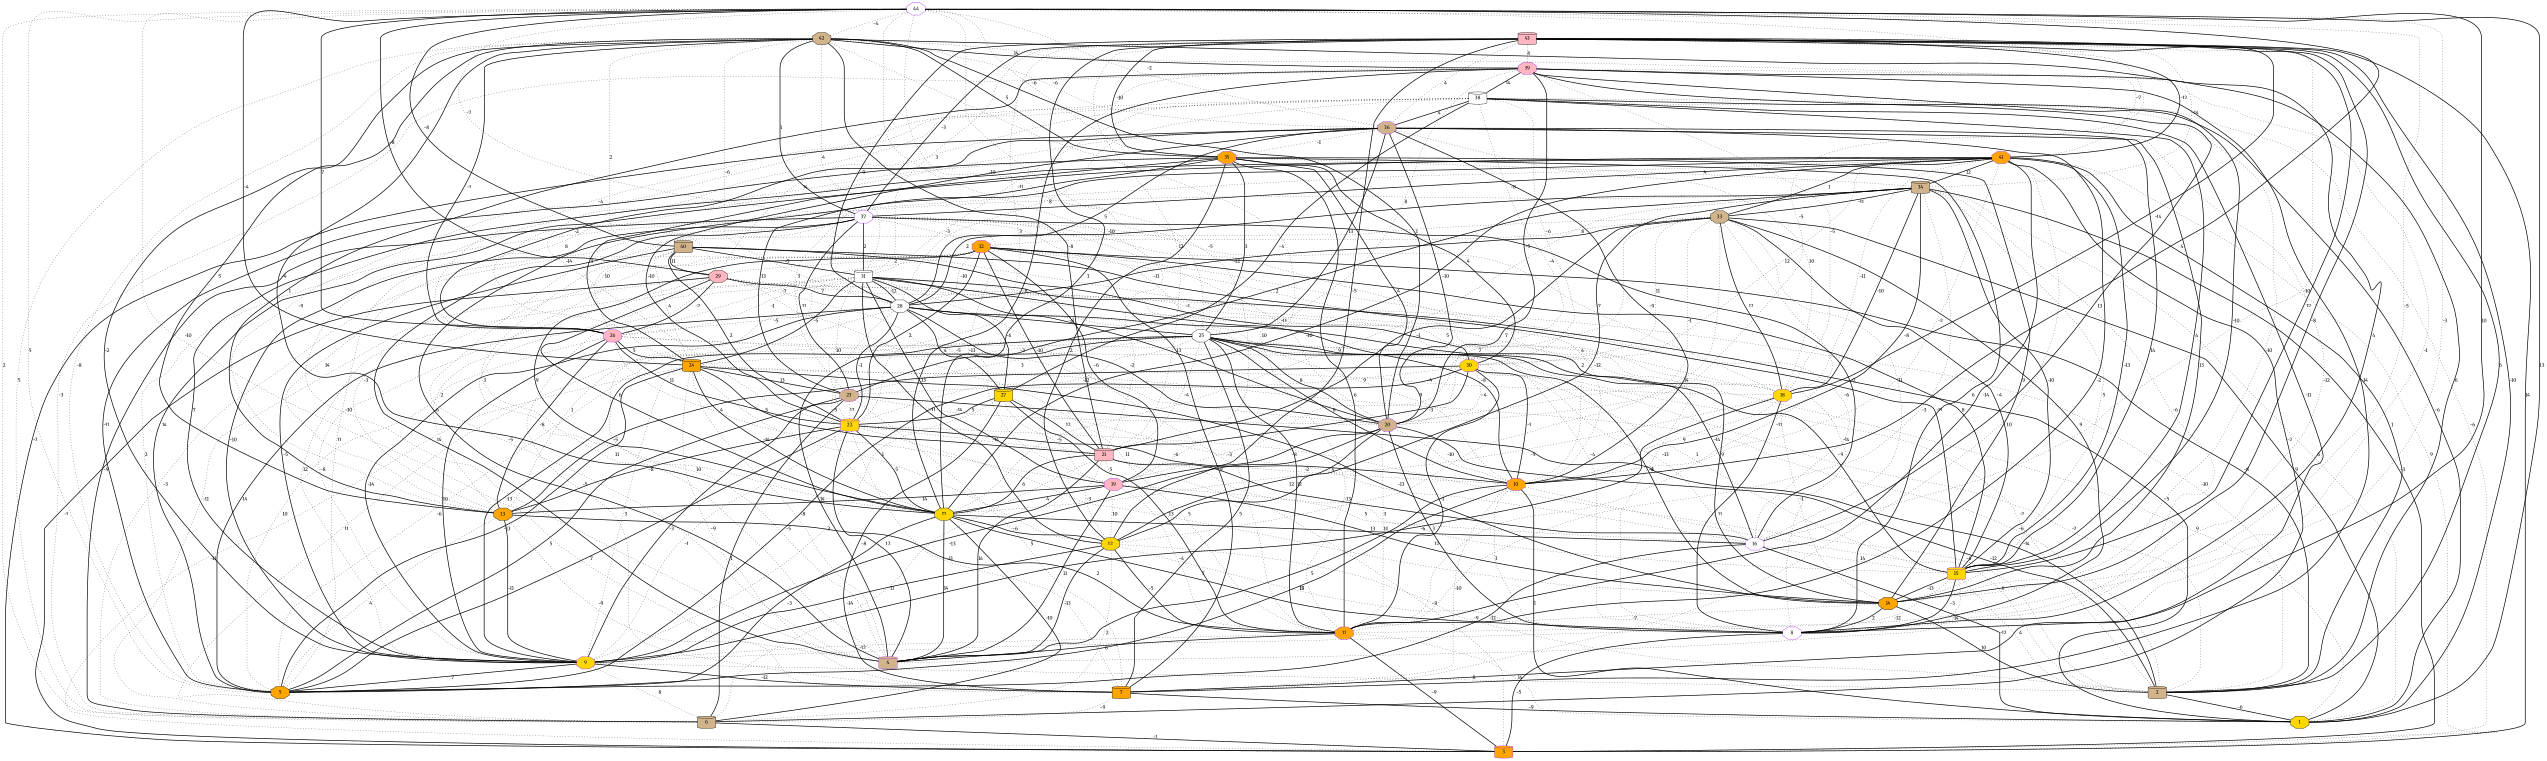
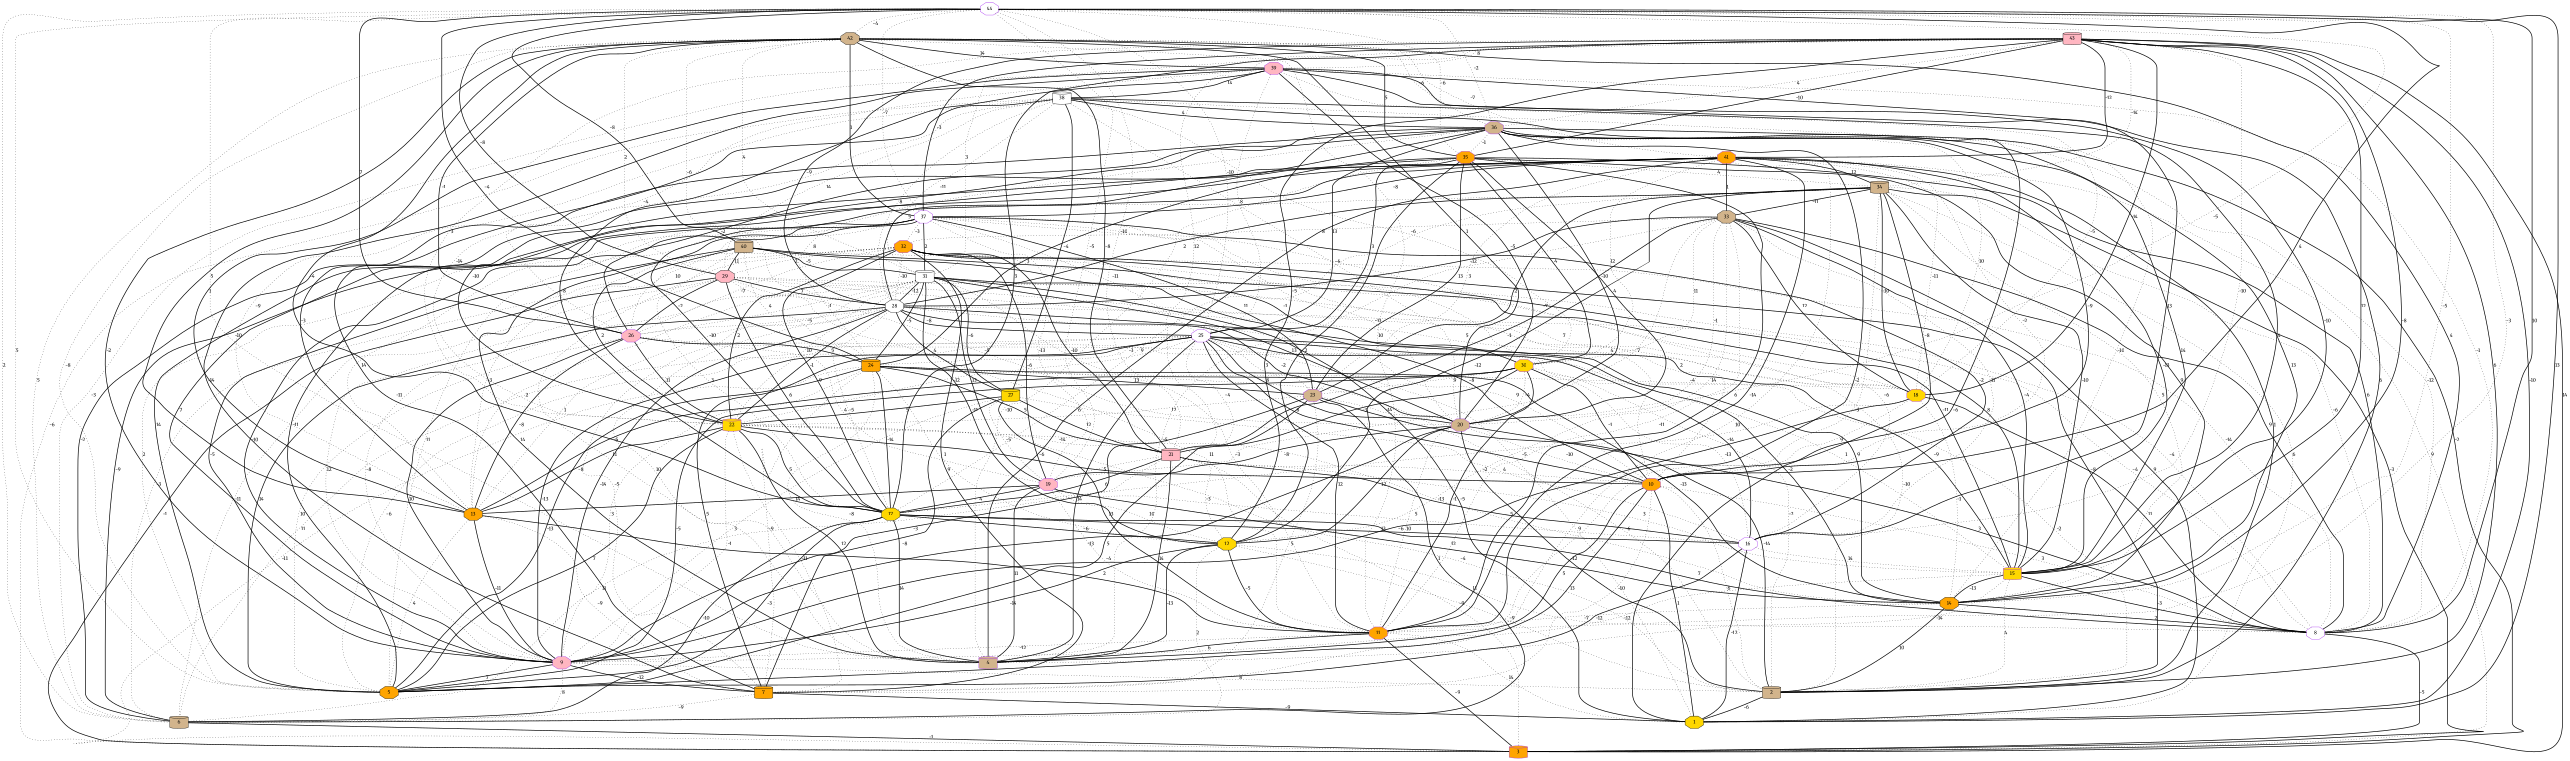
none -> (739, 176)
(1201, 336) -> (1201, 336)
(586, 663) -> (562, 663)
